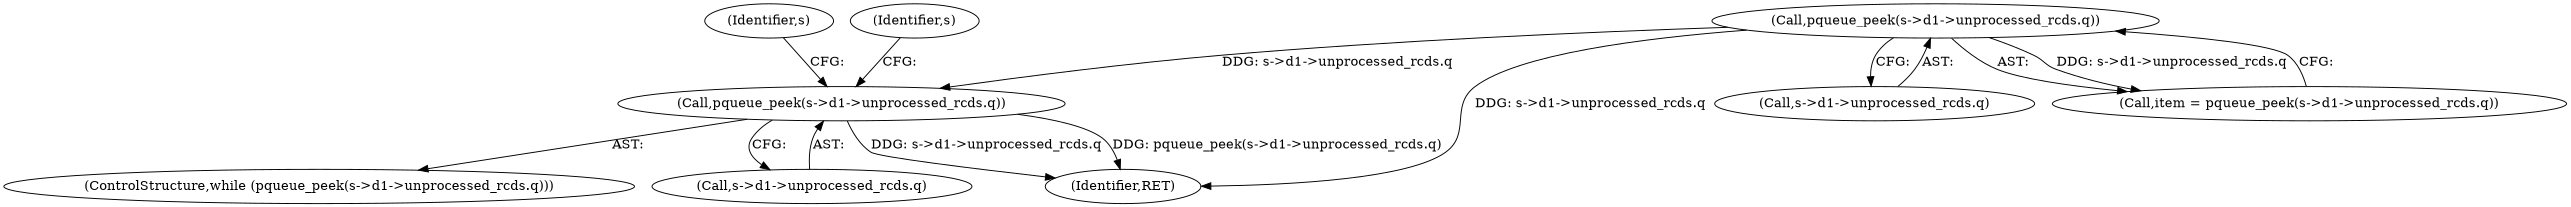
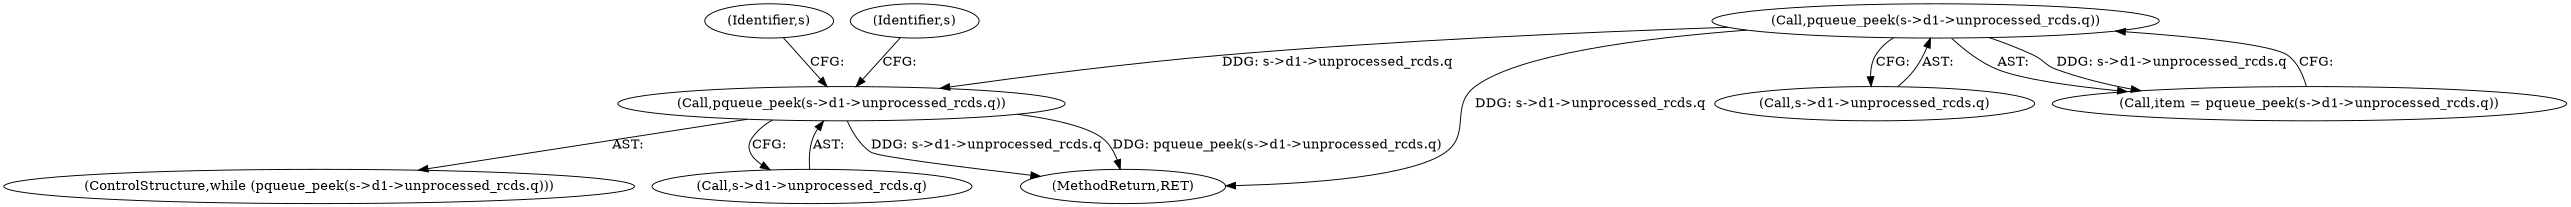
(1123, 186) -> (1123, 186)
